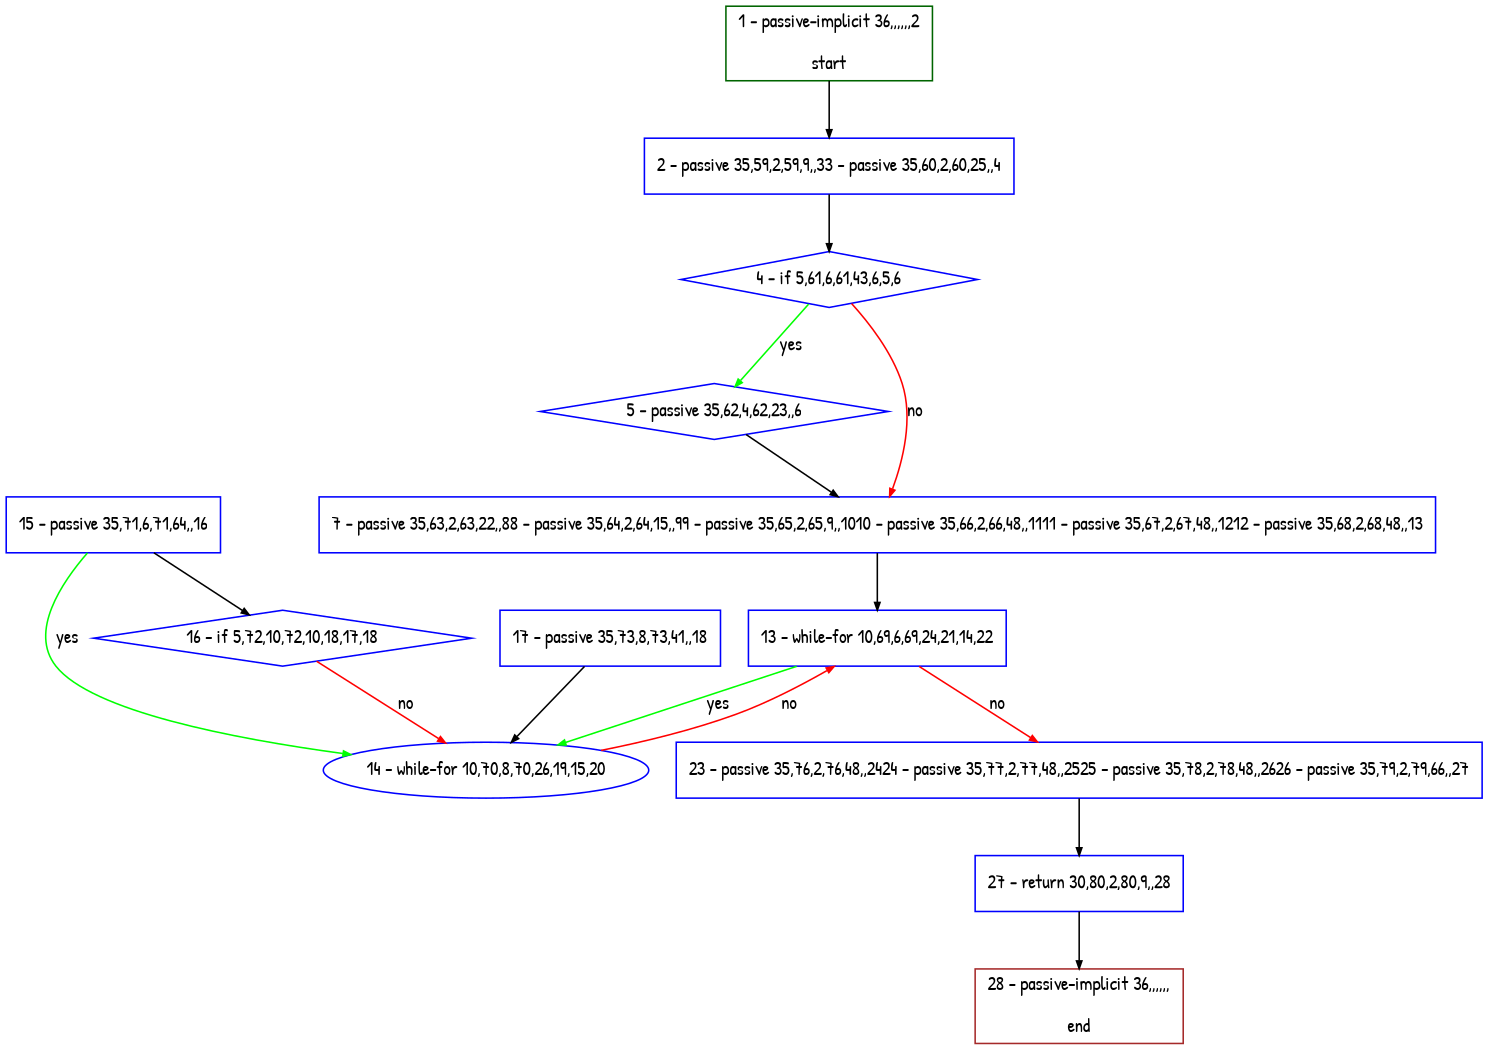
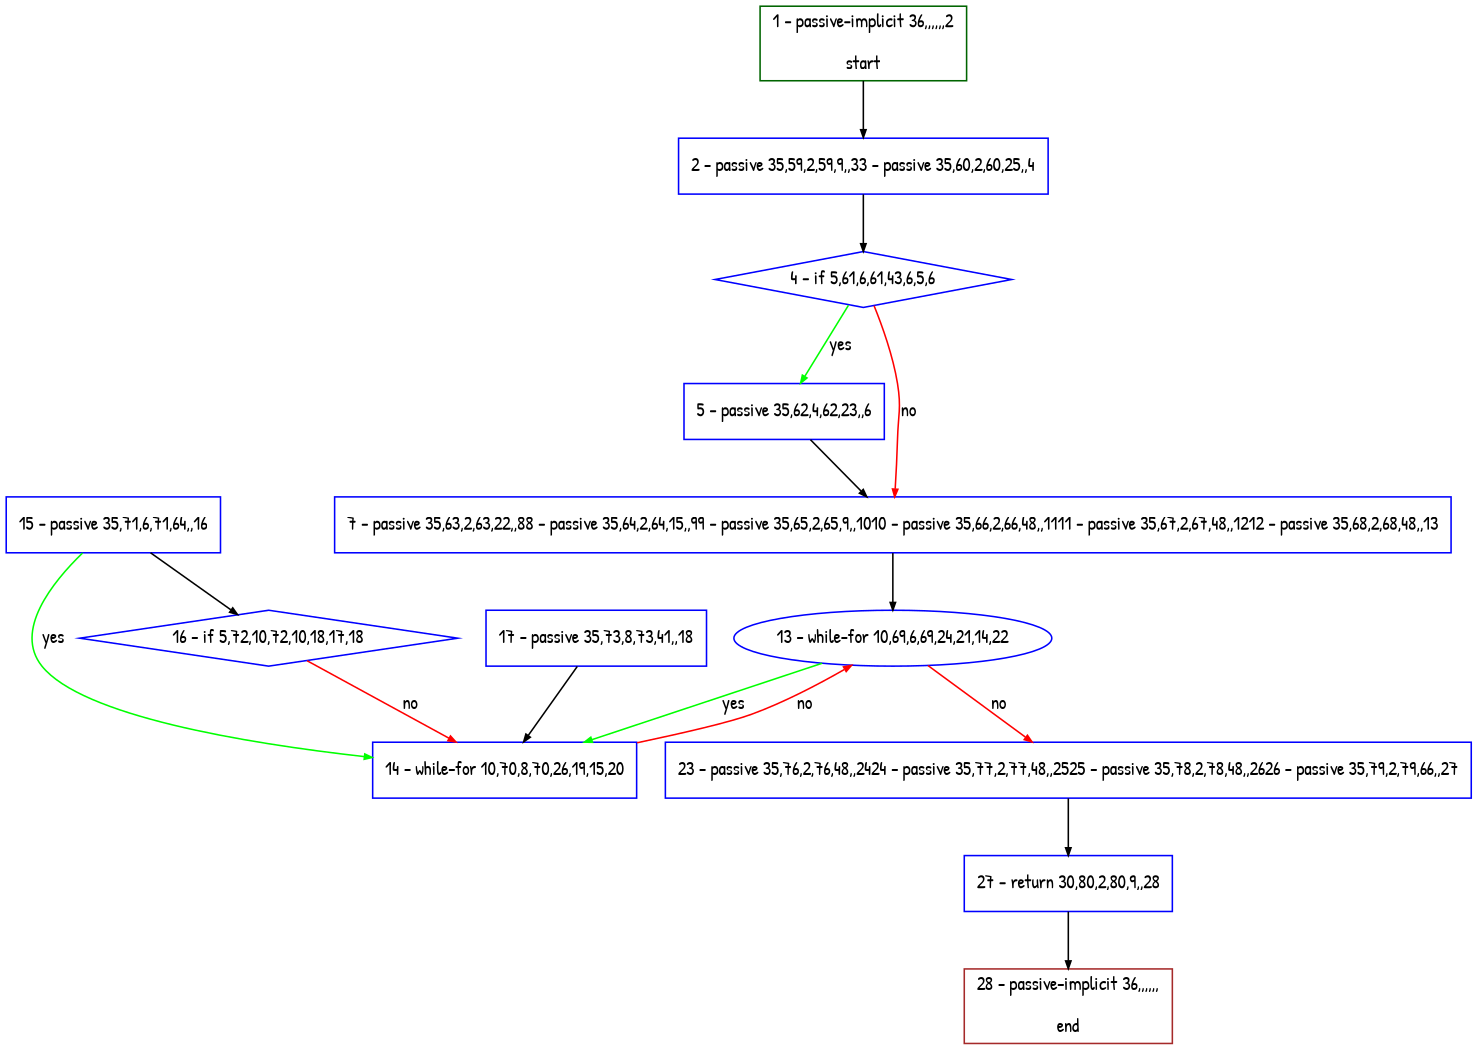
(714, 411) -> (784, 411)
(877, 638) -> (893, 638)
(486, 770) -> (505, 770)
